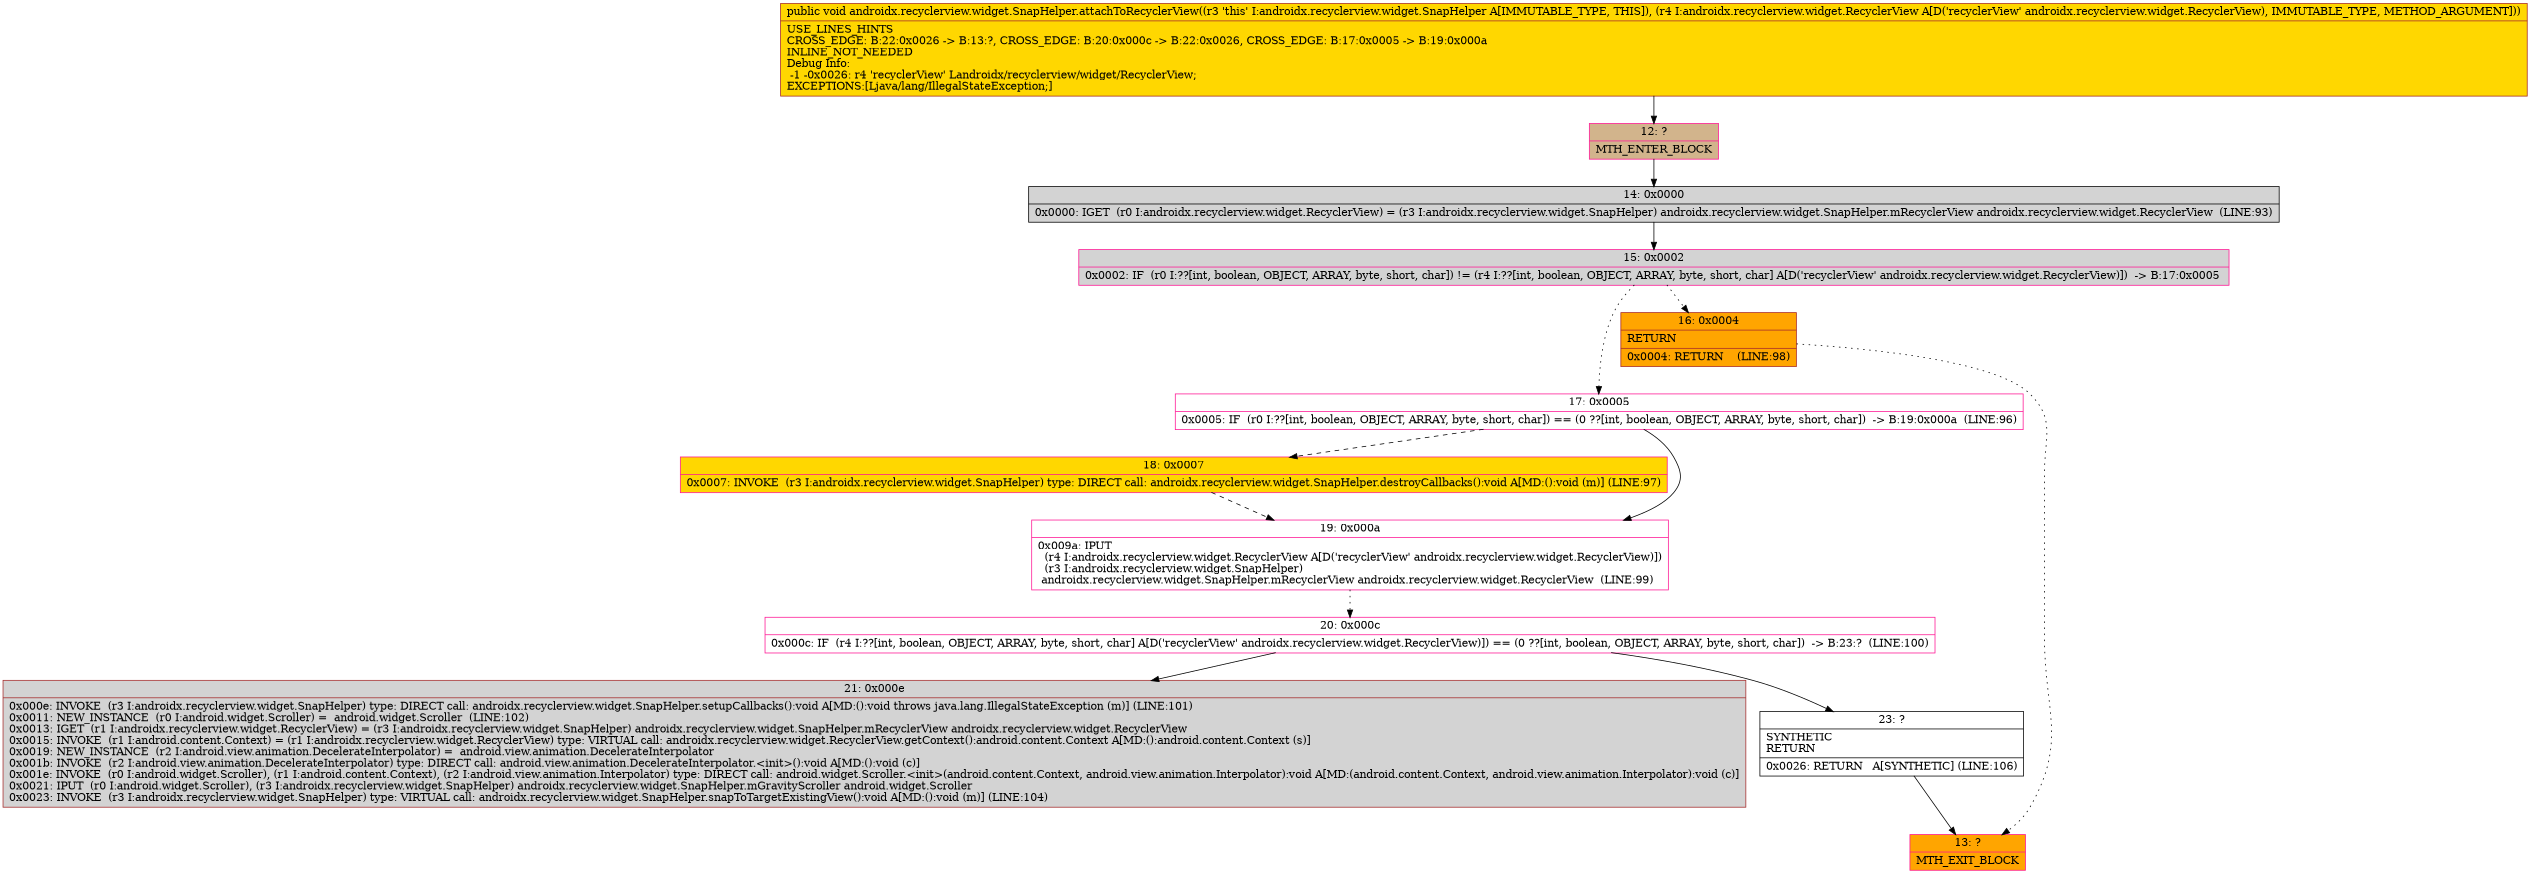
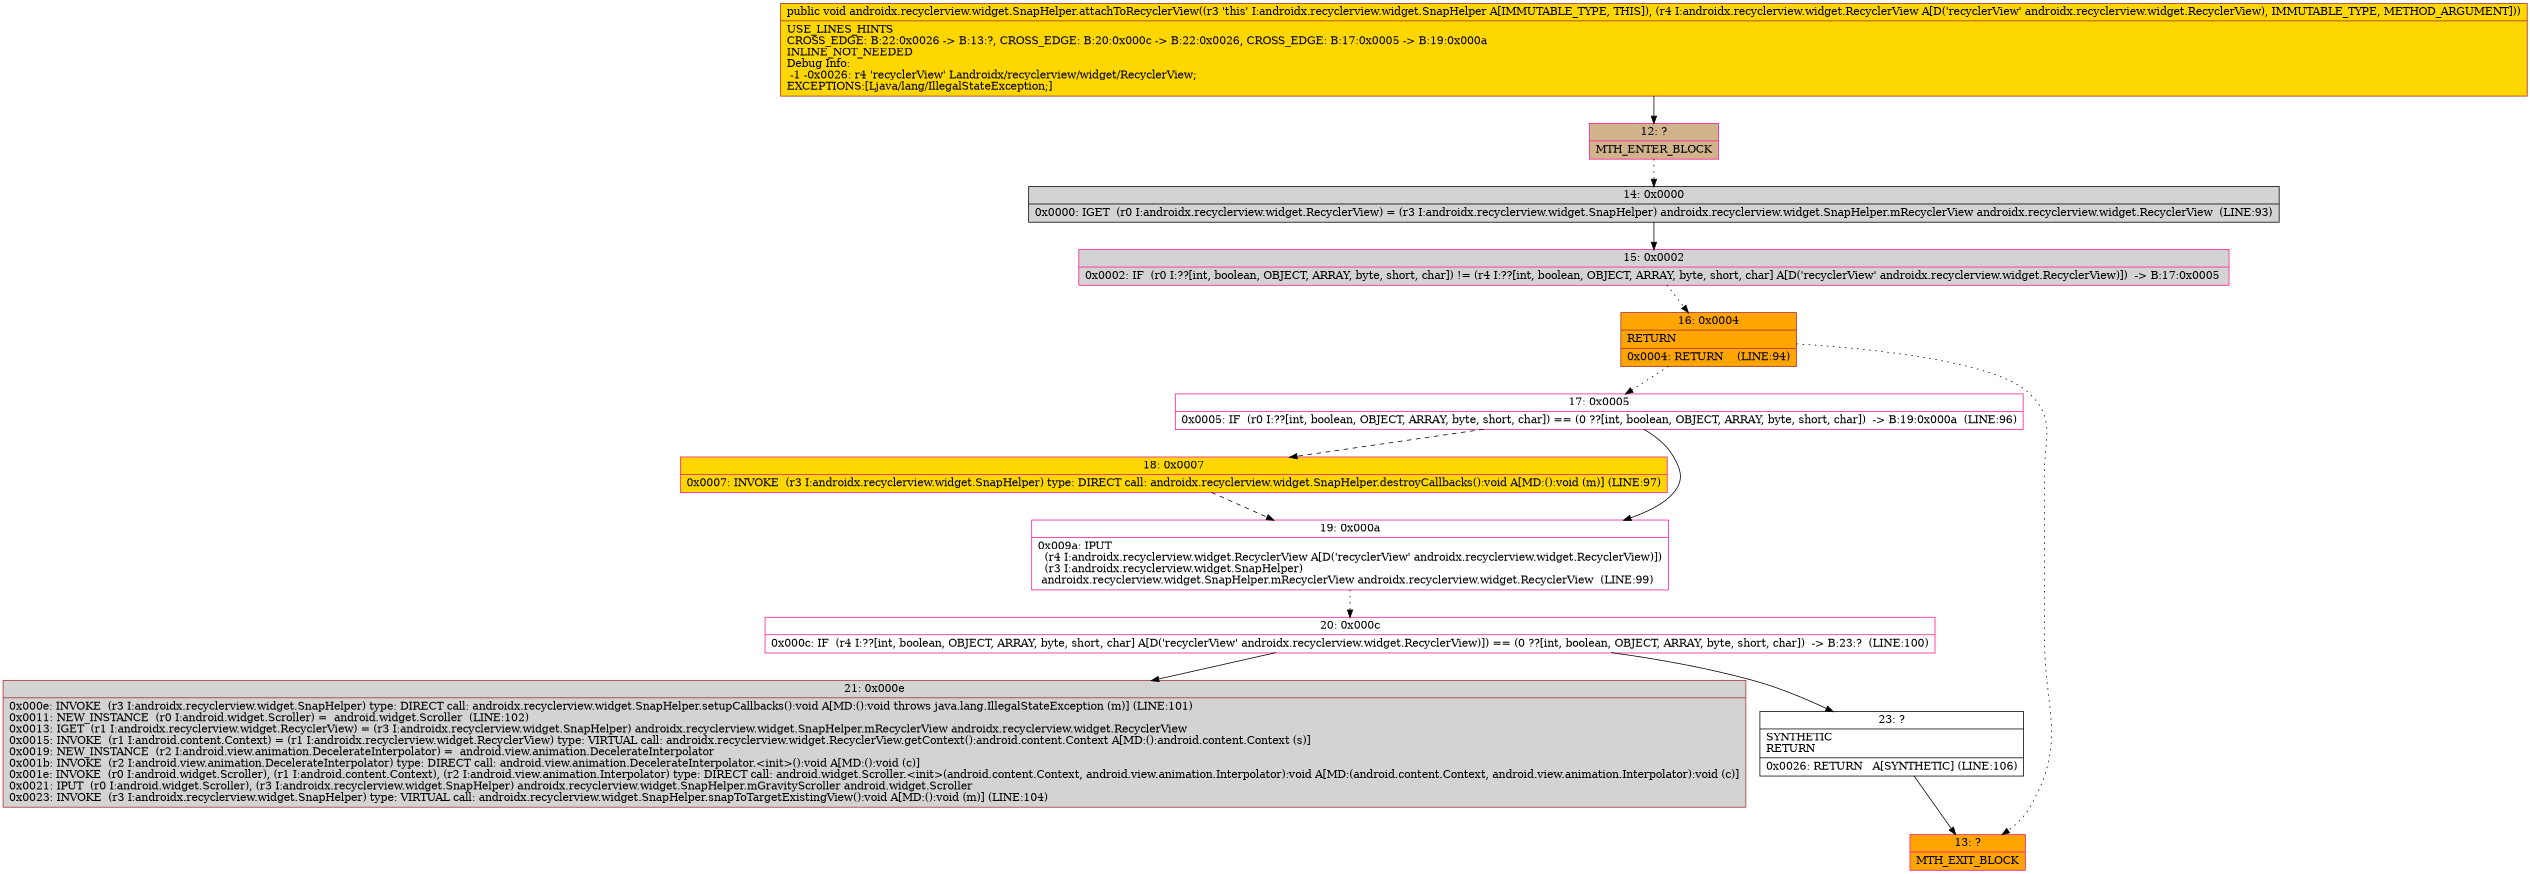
(1654, 169) -> (1654, 169)
(1607, 332) -> (1650, 378)
(1709, 357) -> (1709, 357)
